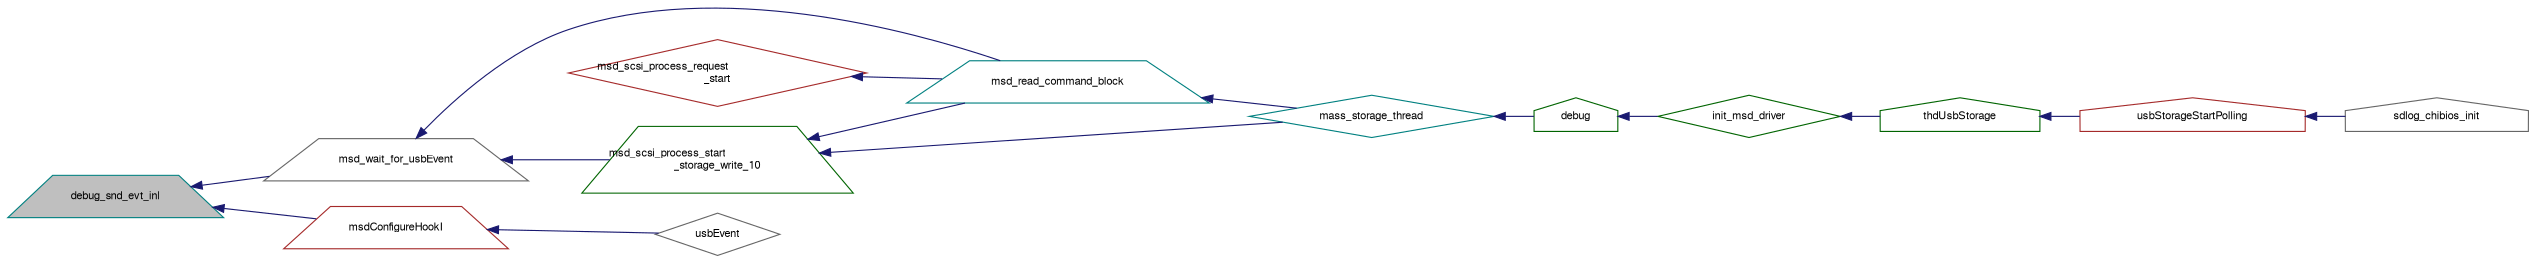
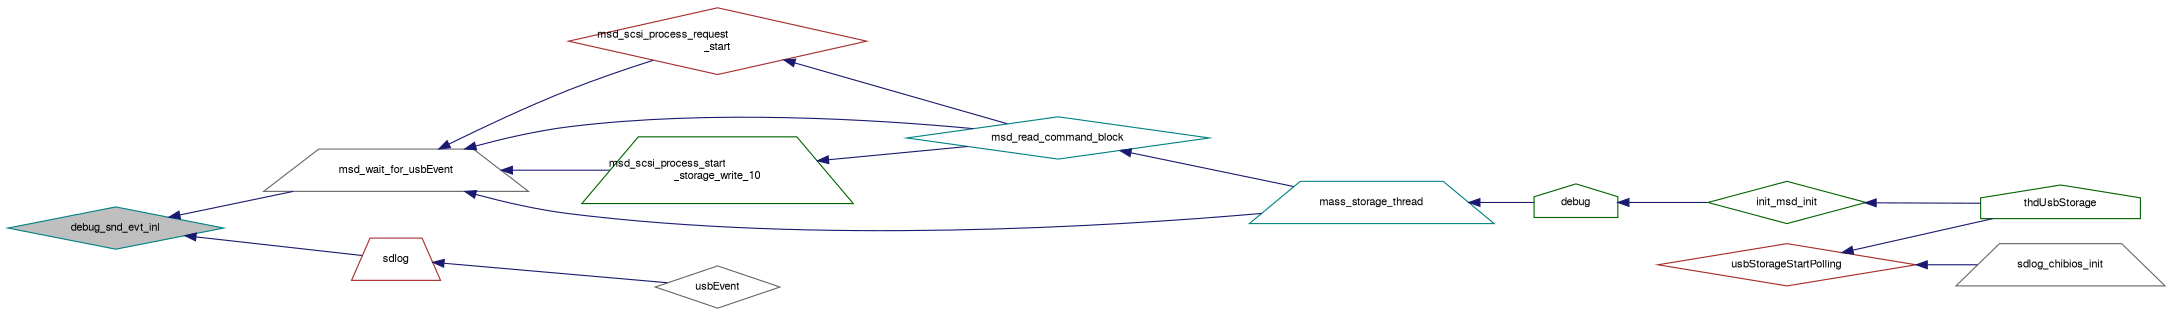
(1058, 82) -> (1058, 138)
none -> (549, 98)
(1372, 116) -> (1372, 202)
(1749, 116) -> (1787, 202)
(2065, 116) -> (1923, 234)
(2193, 116) -> (1787, 265)
(2437, 116) -> (2061, 265)
(1057, 137) -> (867, 231)
(116, 196) -> (116, 228)
(396, 228) -> (396, 259)
